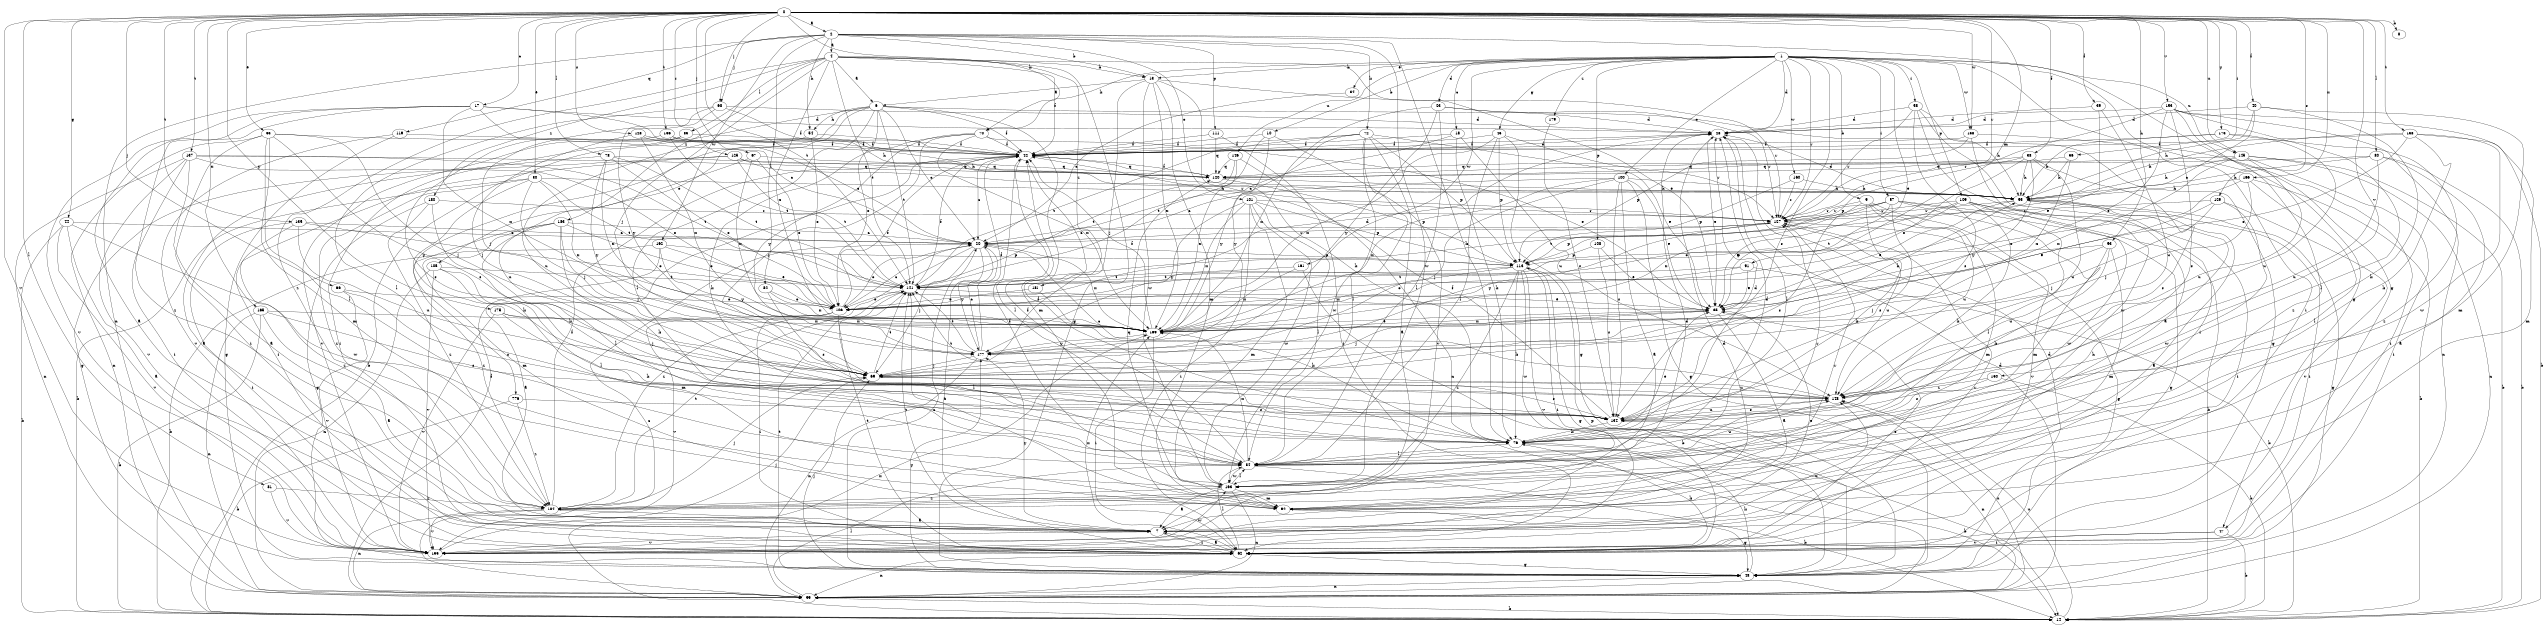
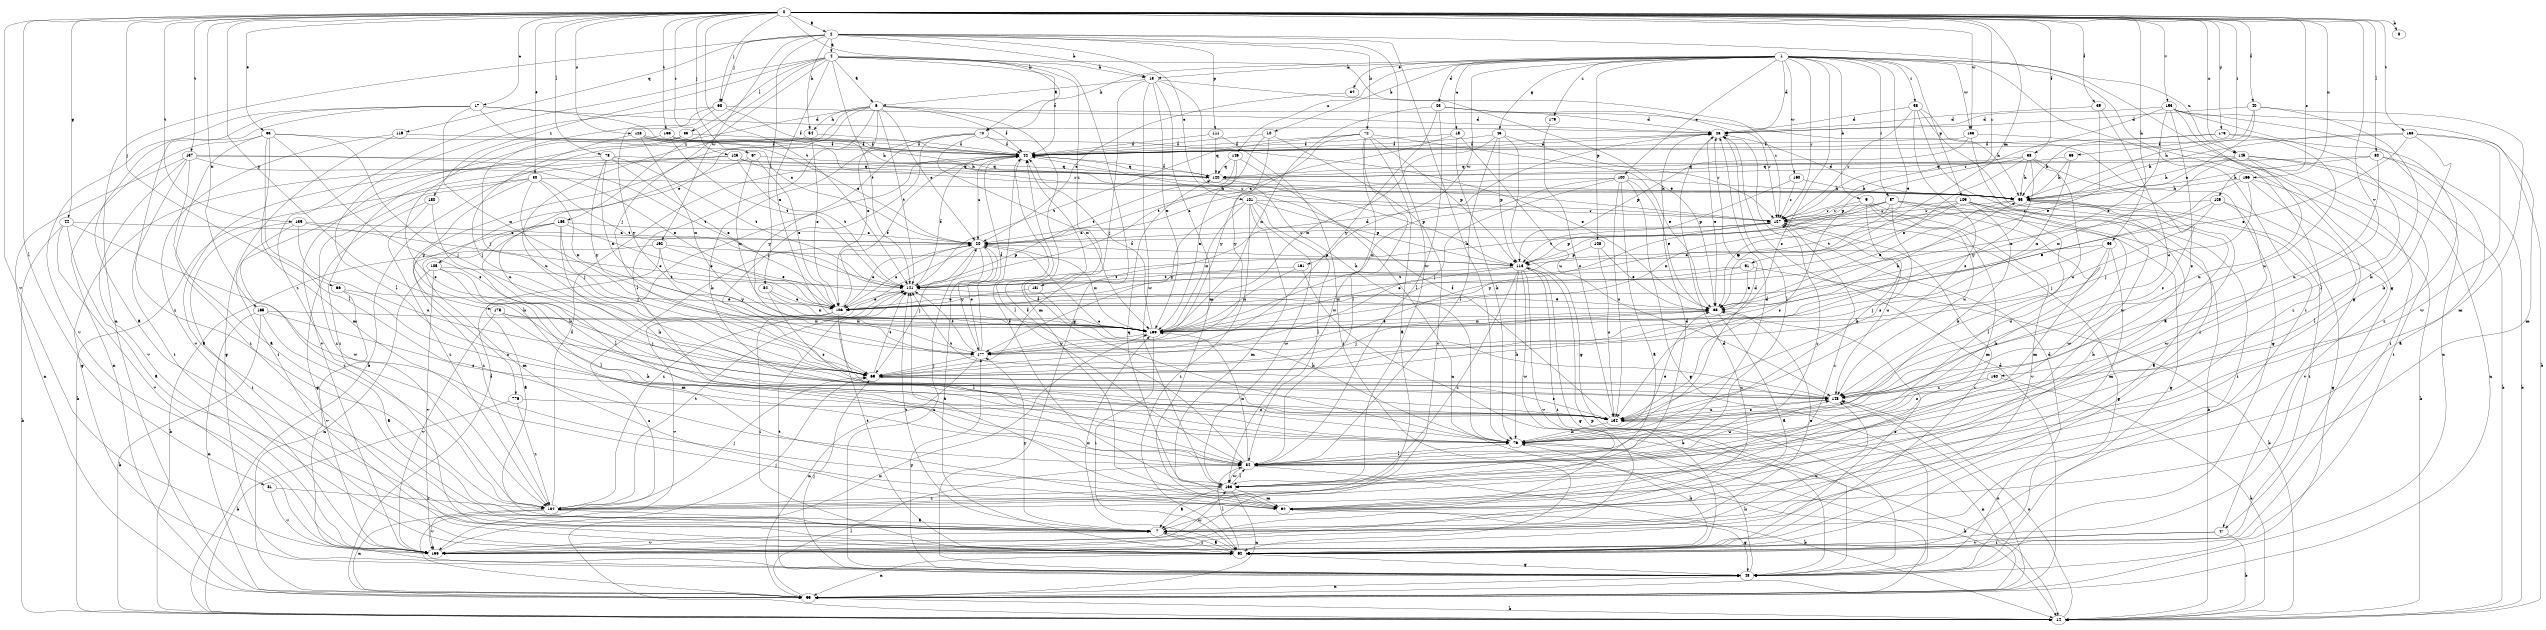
(1070, 214) -> (1001, 175)
